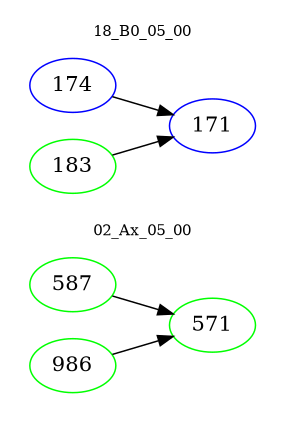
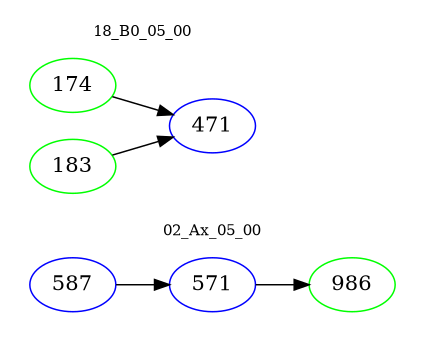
(73, 85) -> (73, 85)
(212, 126) -> (212, 126)
(73, 285) -> (73, 285)
(212, 325) -> (212, 285)
(135, 348) -> (275, 285)
